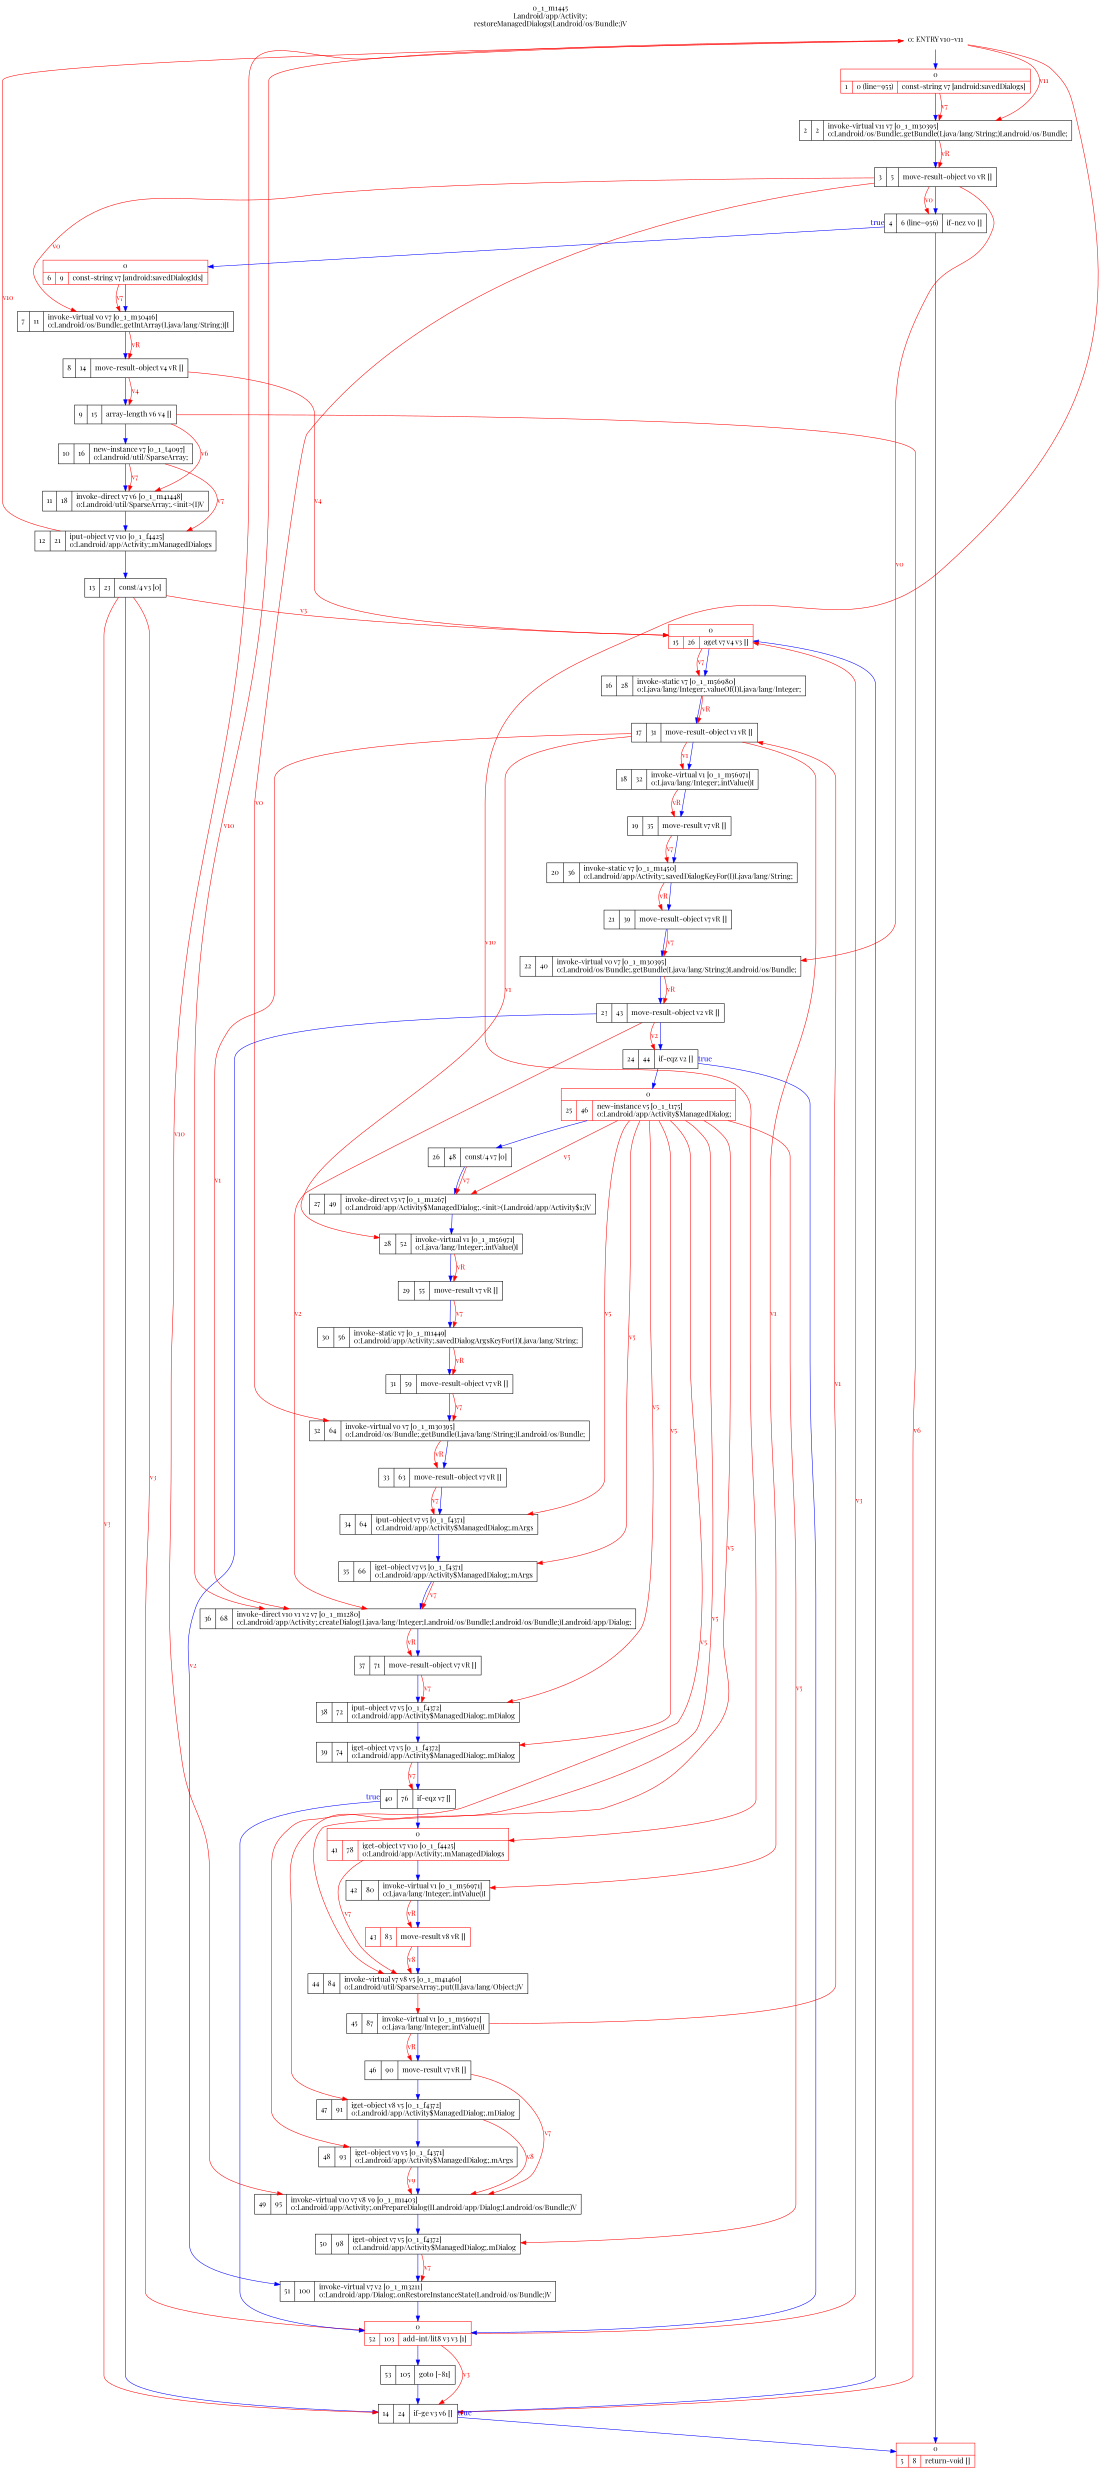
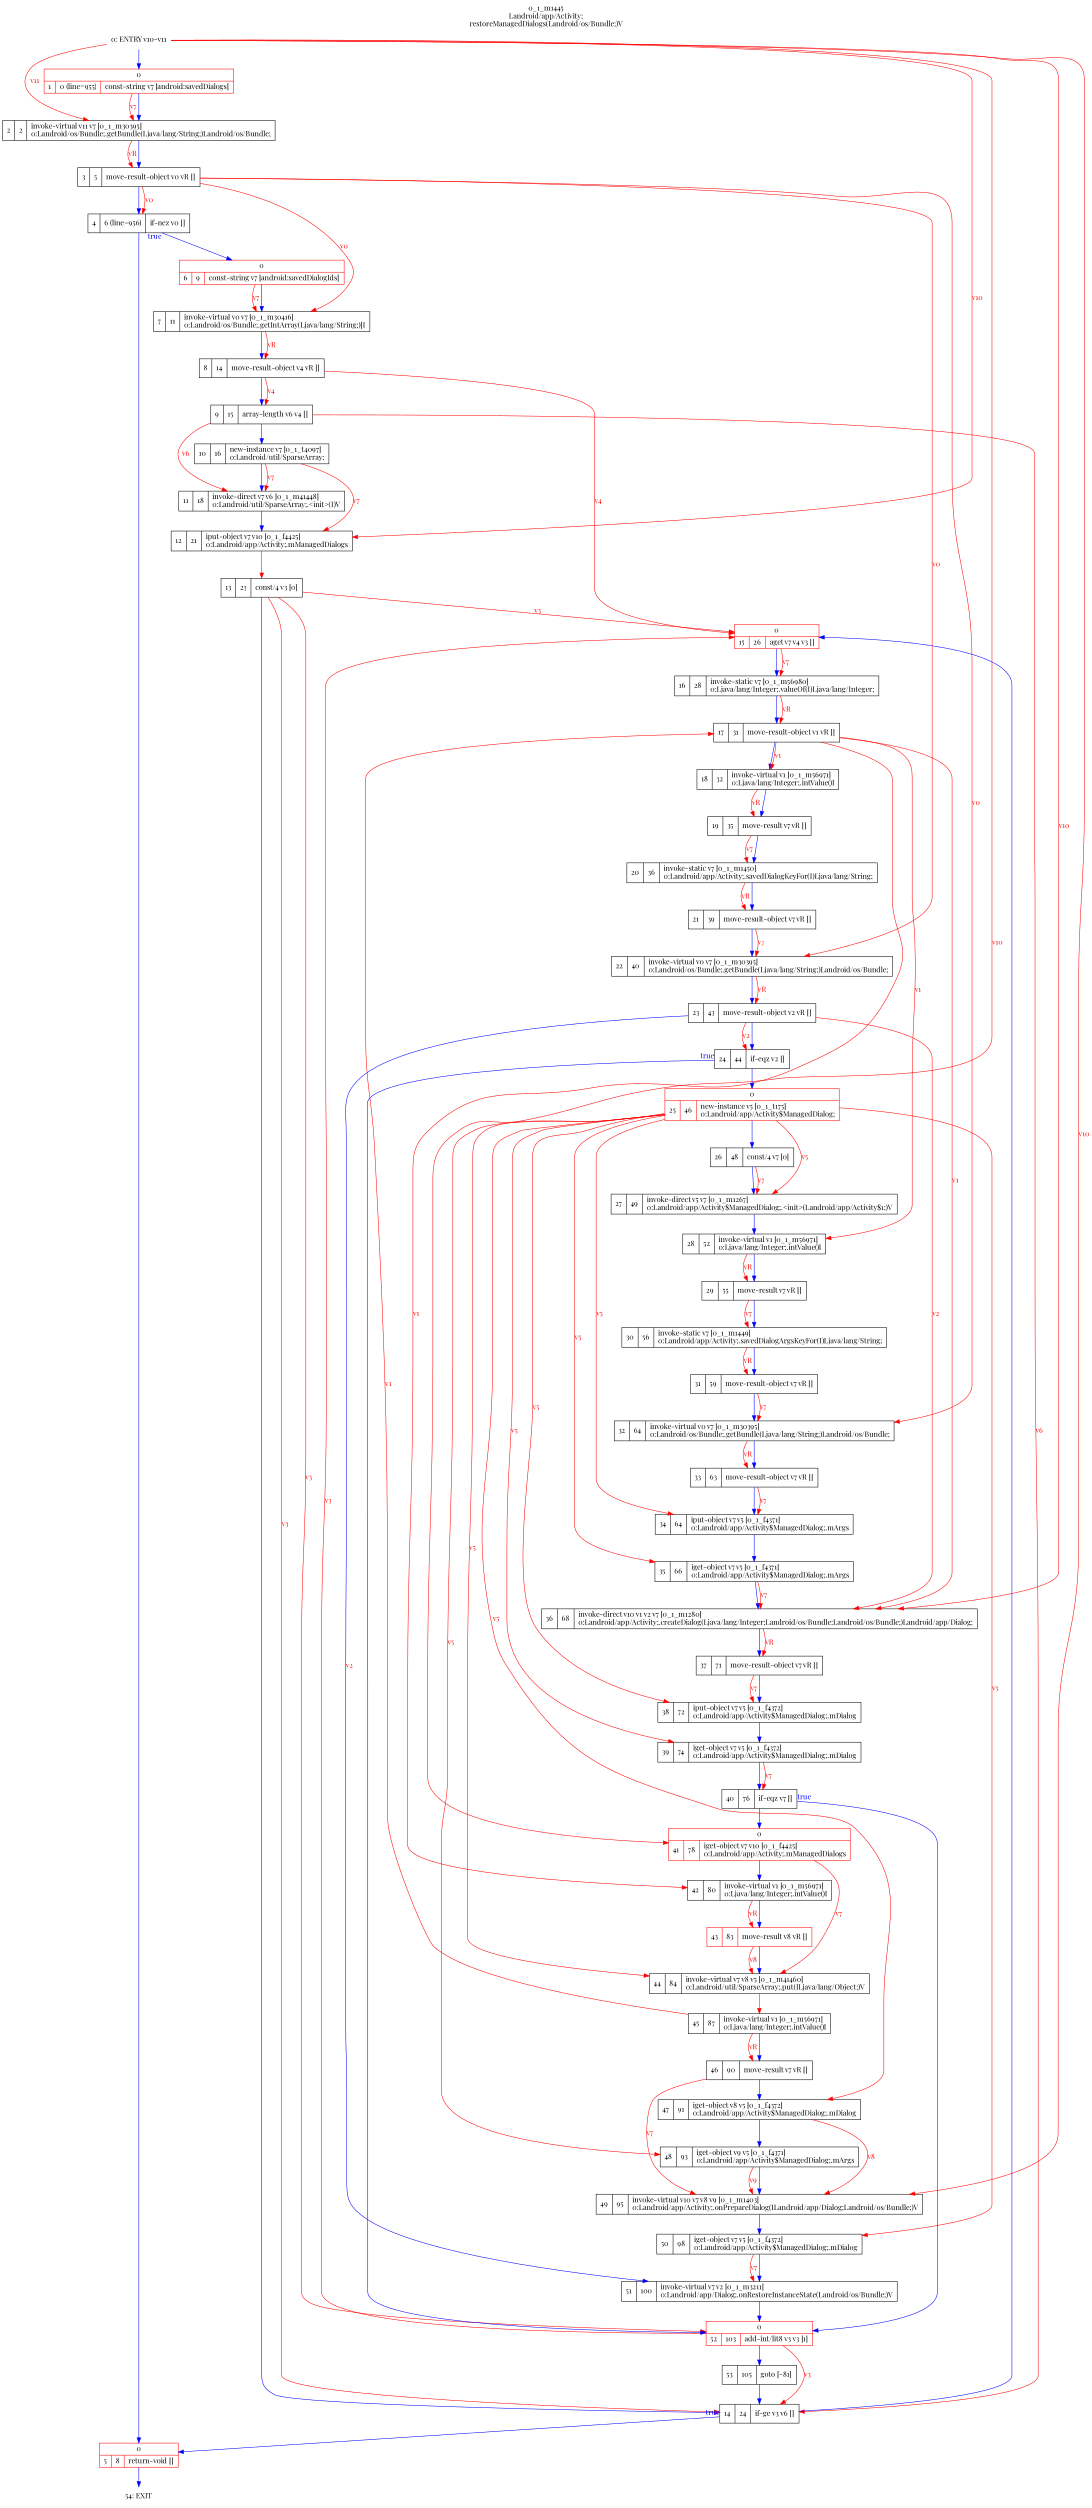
(205, 61) -> (972, 187)
(125, 562) -> (262, 562)
none -> (139, 2496)
